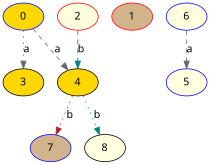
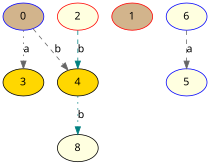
(23, 17) -> (23, 17)
(57, 49) -> (58, 49)
(51, 148) -> none
